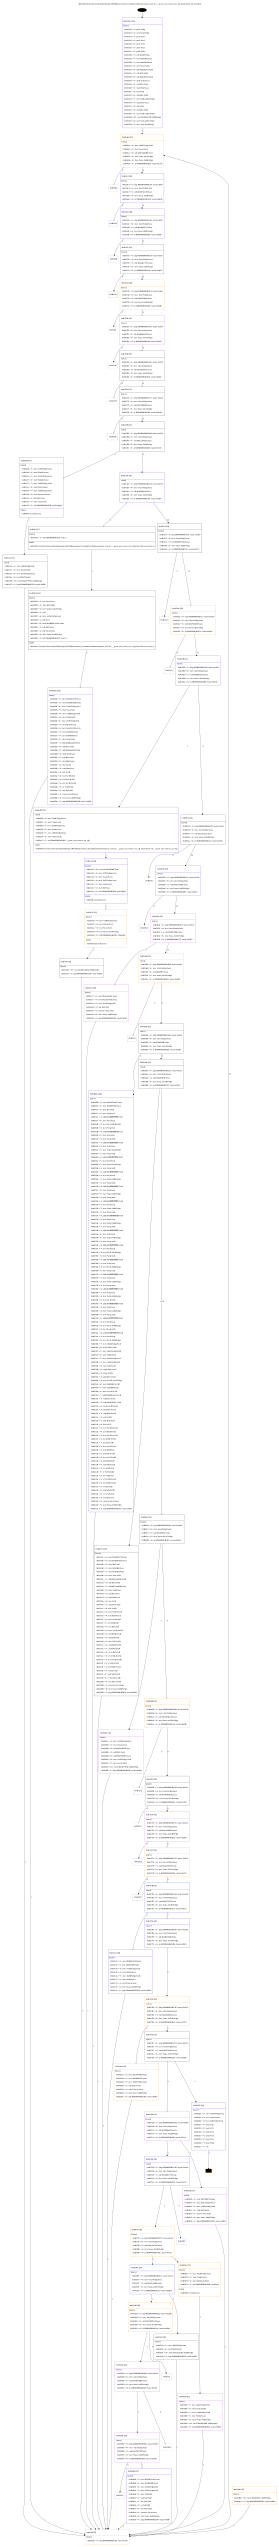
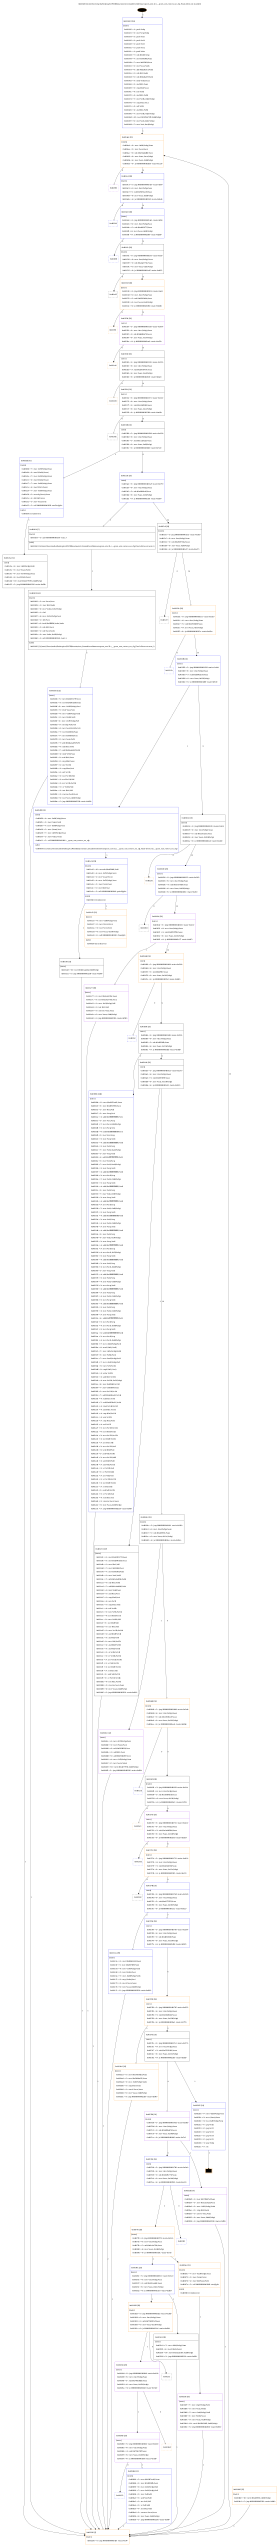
(91, 952) -> (78, 930)
